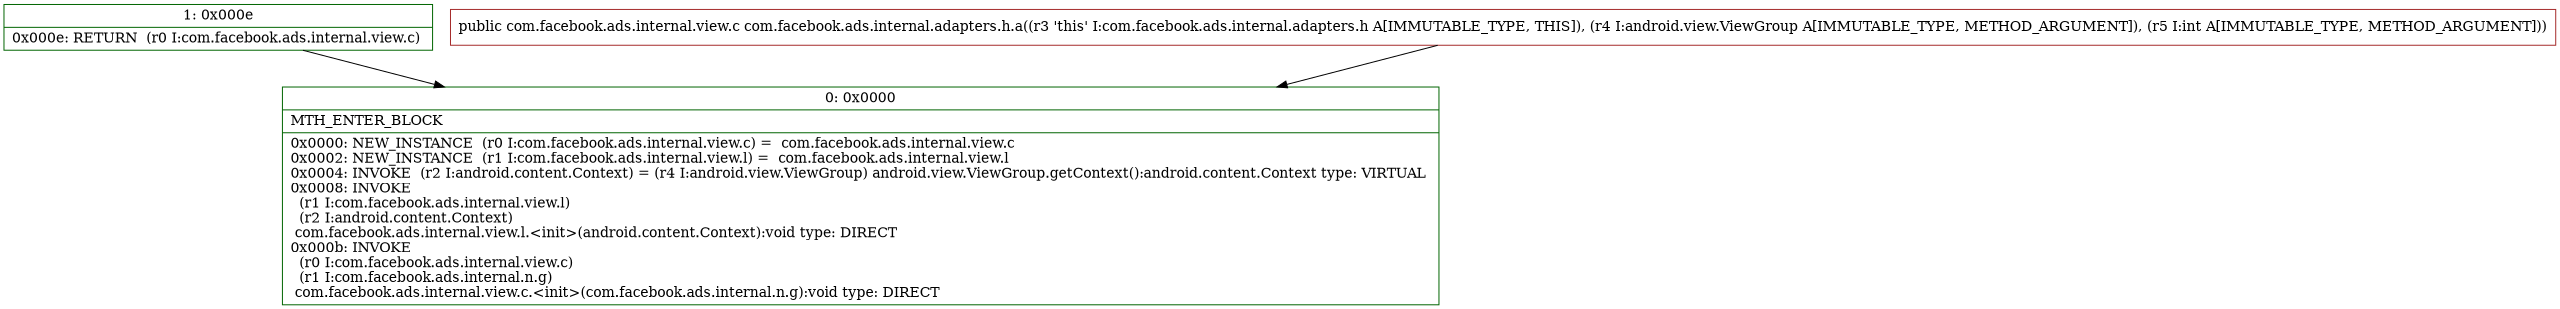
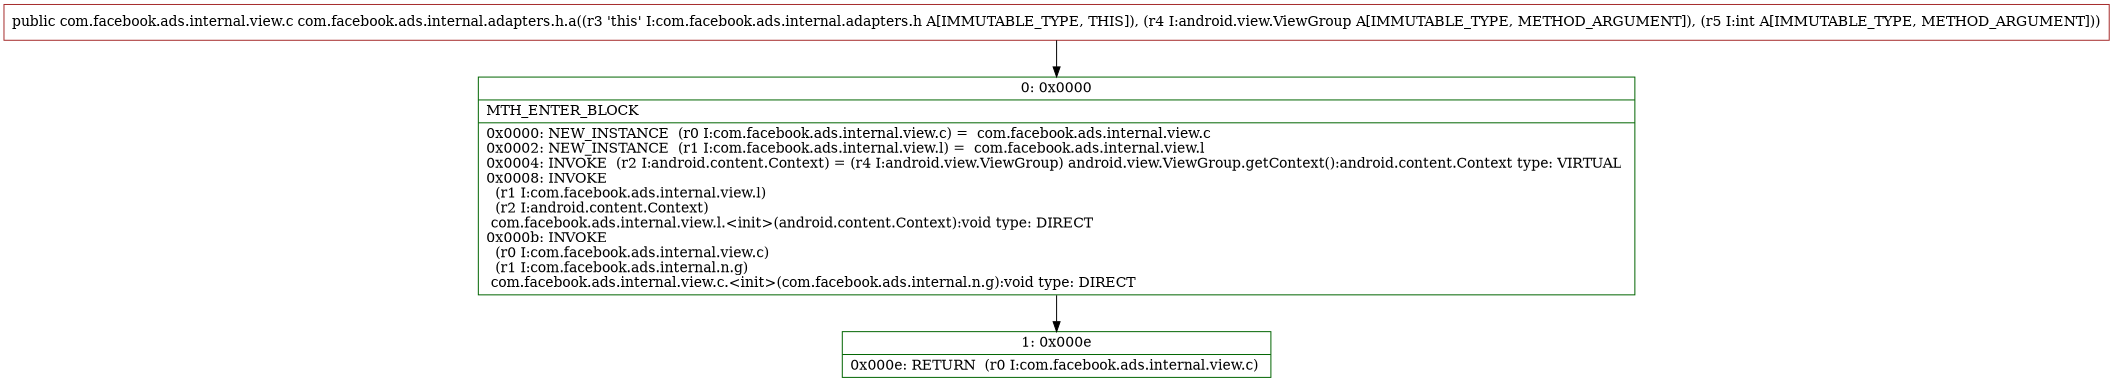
(369, 67) -> (1057, 308)
